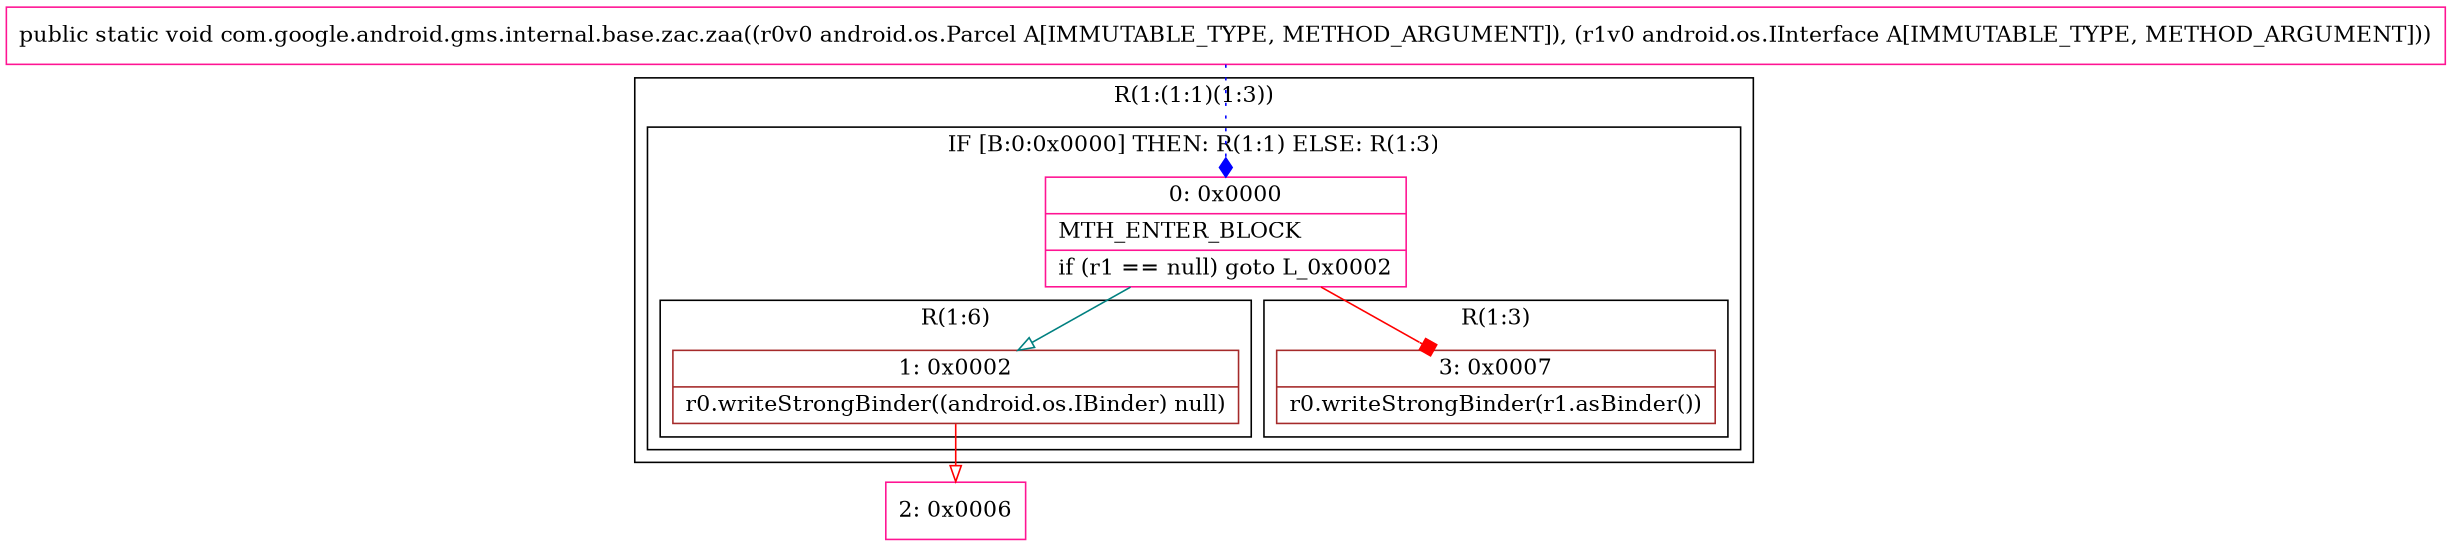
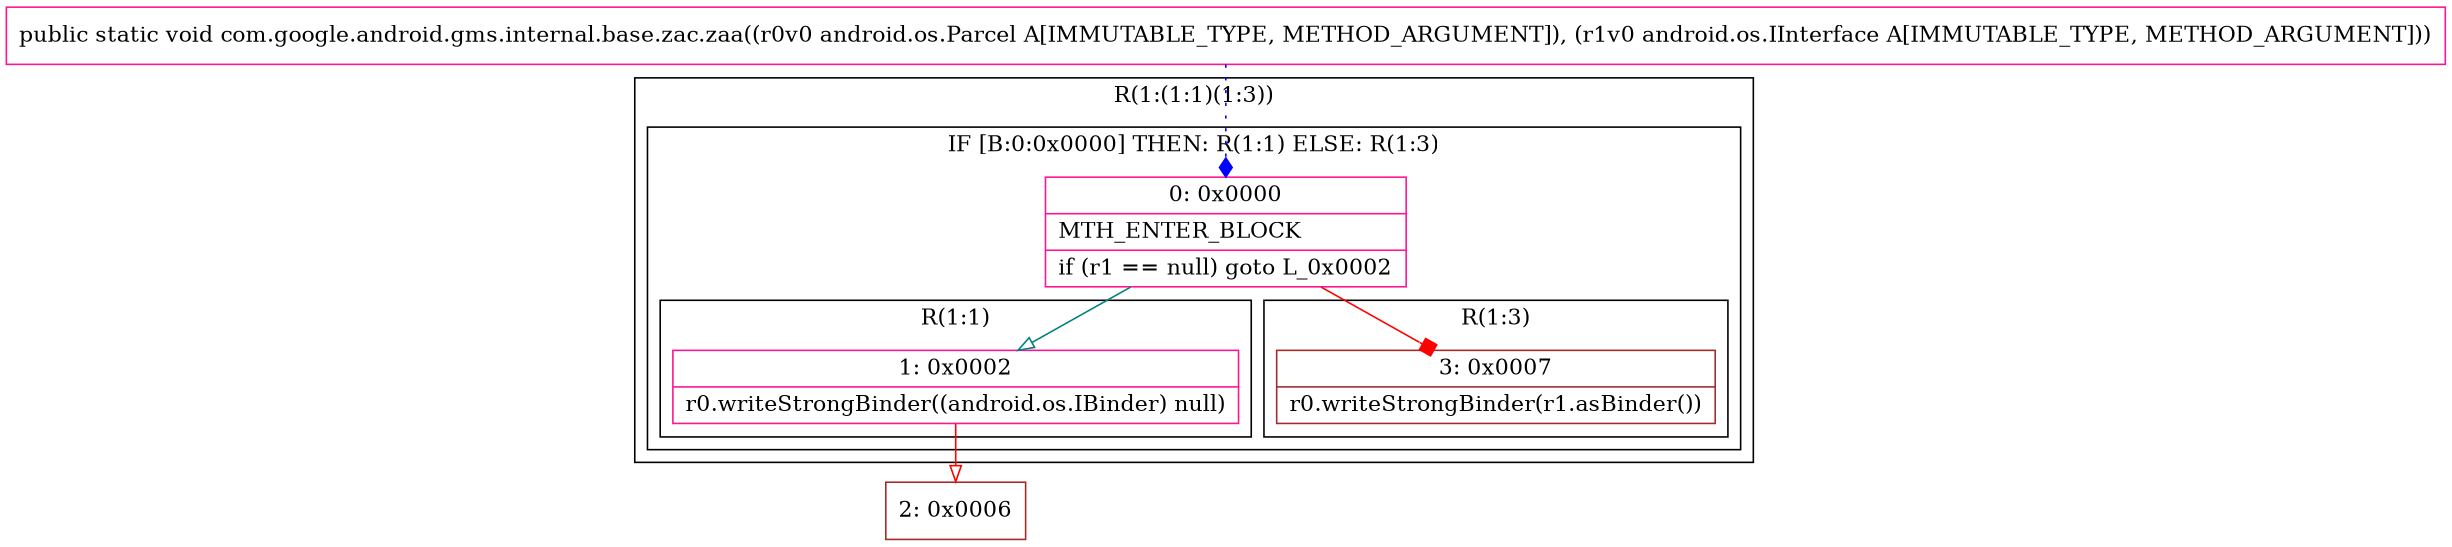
(956, 319) -> (956, 319)
(956, 387) -> (956, 387)
(956, 511) -> (956, 511)
